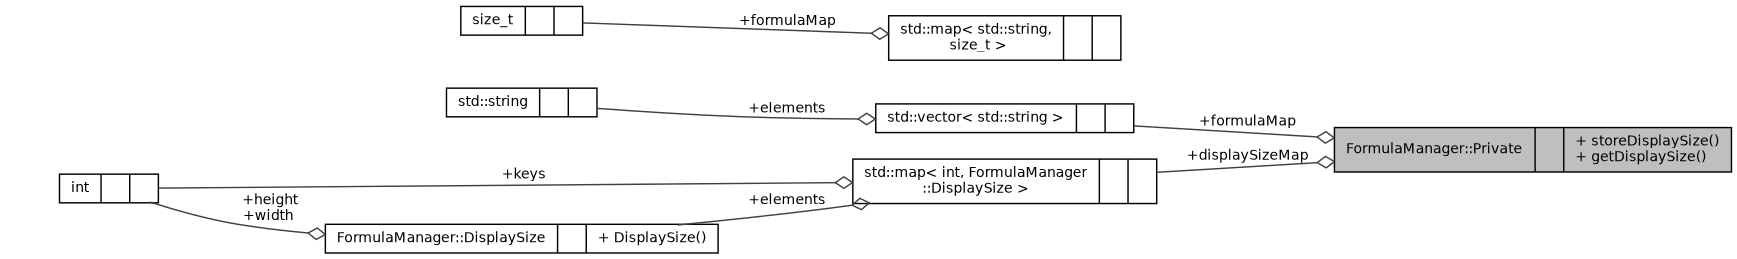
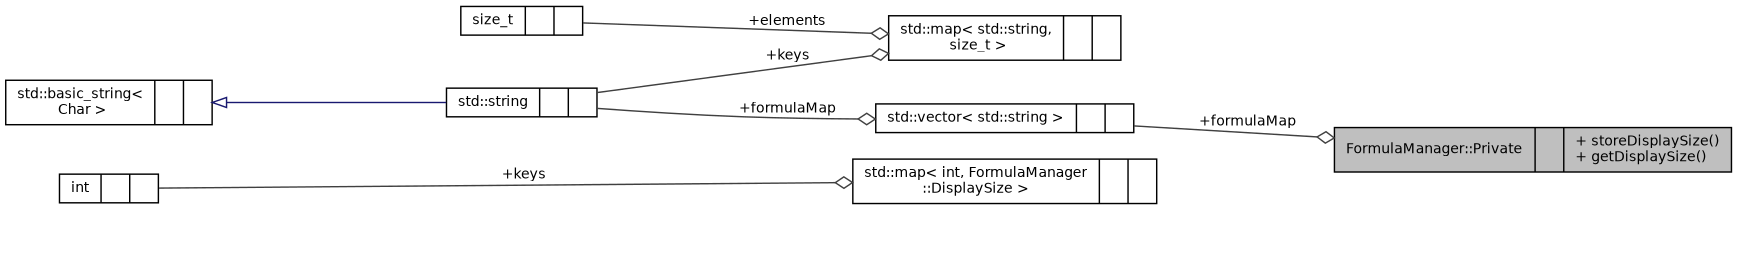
(785, 22) -> (785, 22)
none -> (734, 74)
none -> (109, 102)
(785, 109) -> (785, 109)
(1237, 167) -> none
(522, 239) -> none
